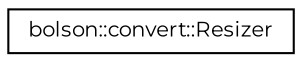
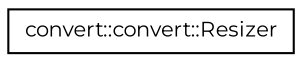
(151, 31) -> (151, 31)
